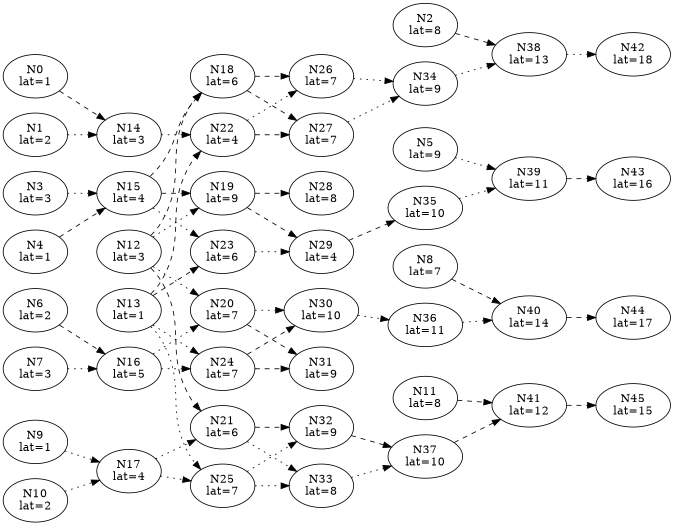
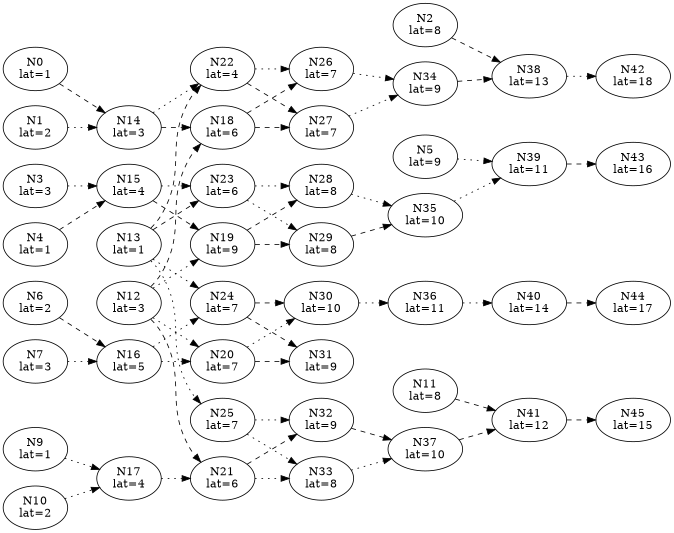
(471, 71) -> (471, 80)
(172, 145) -> (172, 127)
none -> (268, 186)
none -> (367, 199)
(321, 252) -> (321, 244)
(425, 266) -> none
(172, 478) -> none
